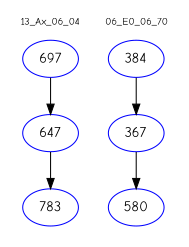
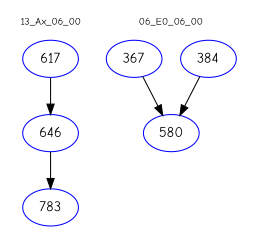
(51, 22) -> (51, 22)
(137, 22) -> (171, 22)
(51, 59) -> (51, 59)
(136, 91) -> (192, 91)
(51, 133) -> (51, 133)
